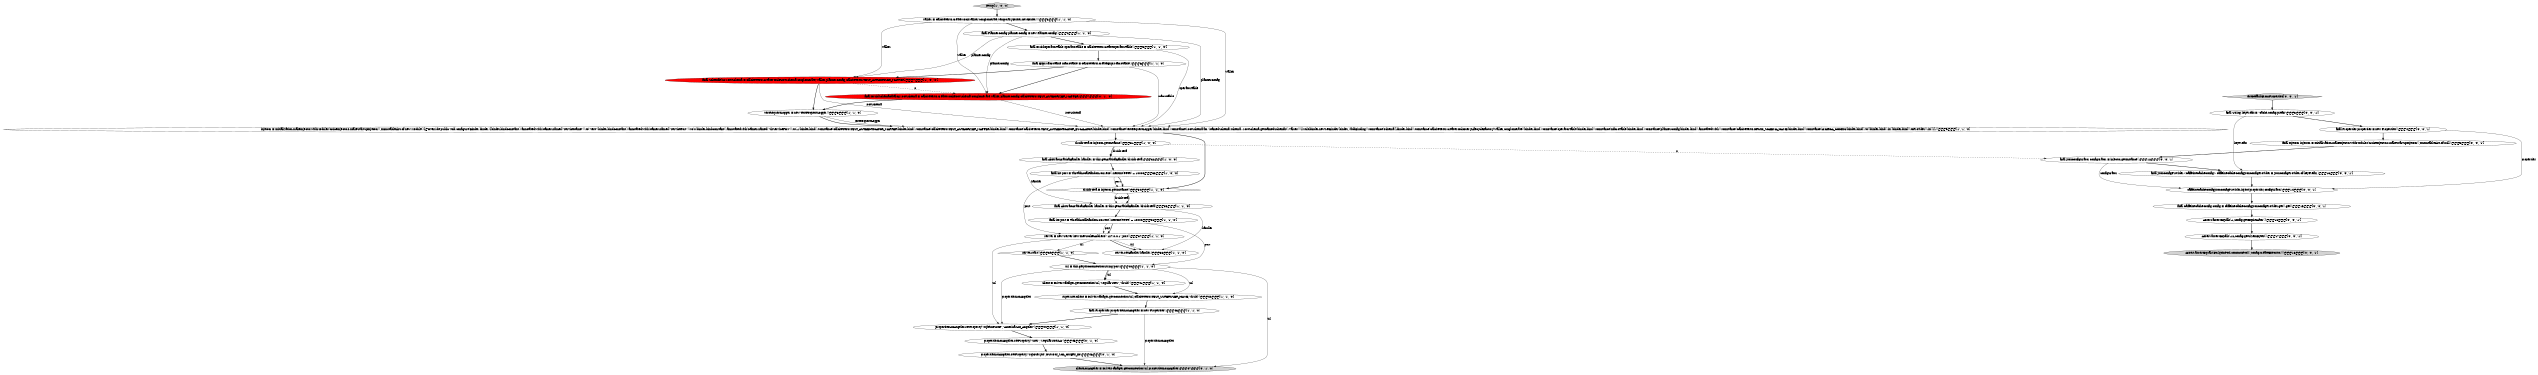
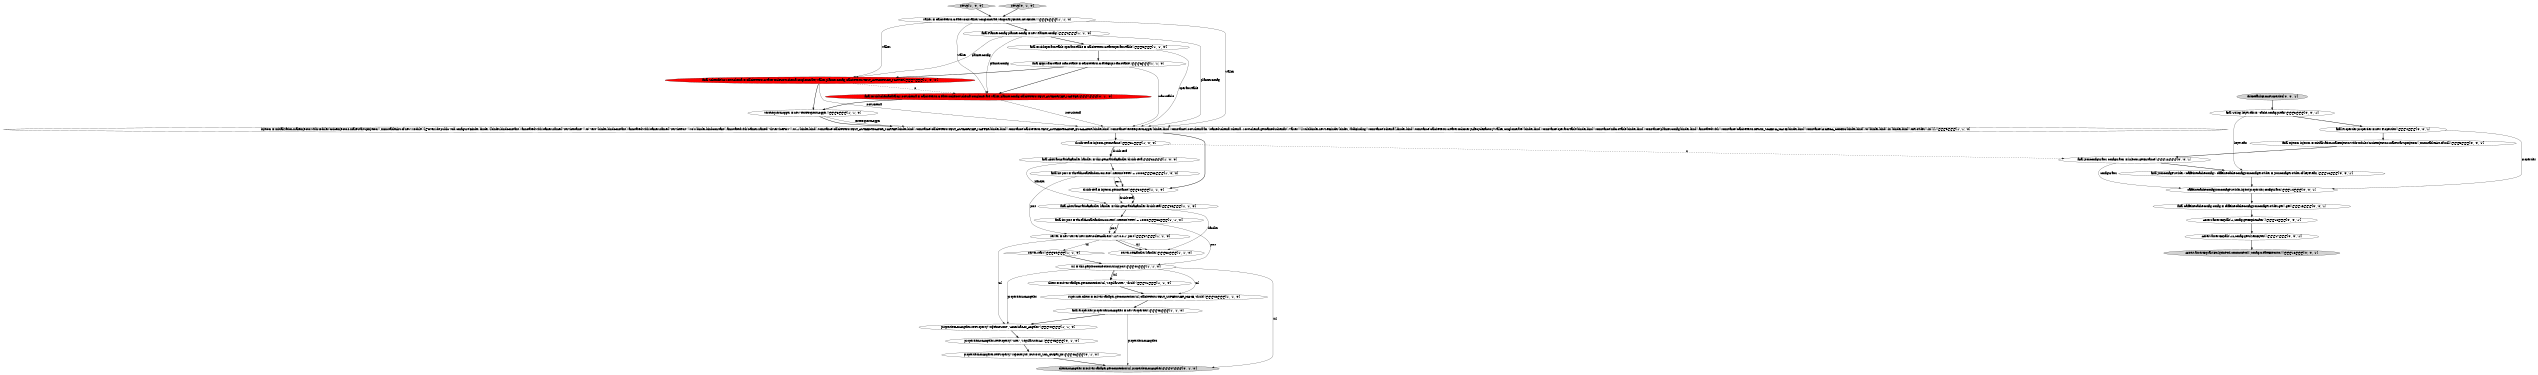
none -> (1023, 6)
(2272, 97) -> (2272, 97)
(1123, 190) -> (1123, 190)
